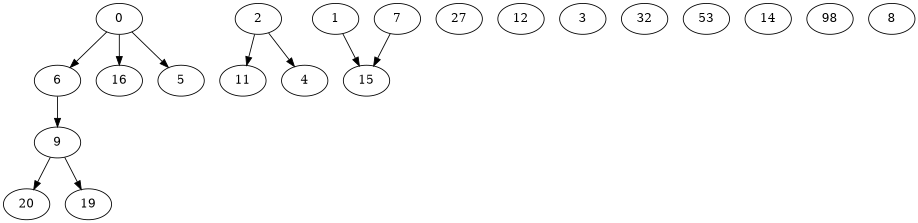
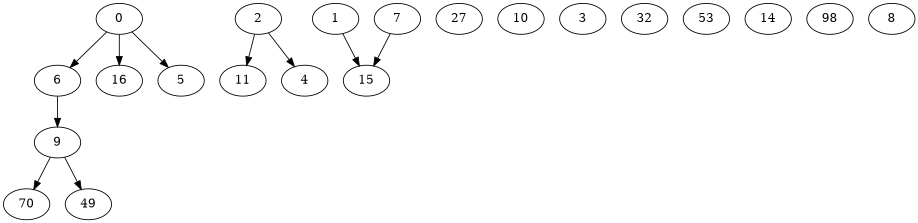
(521, 19) -> (521, 19)
(27, 204) -> (27, 204)
(88, 204) -> (88, 204)
